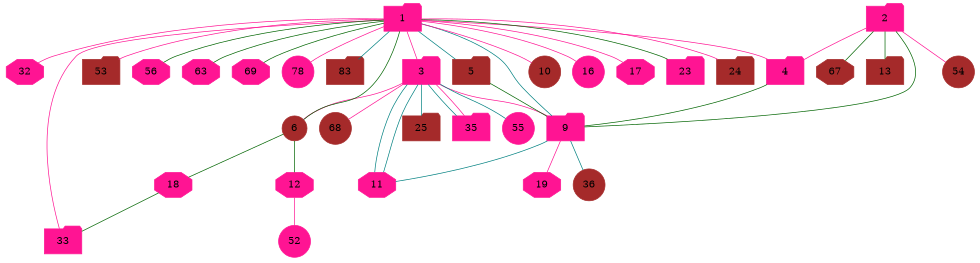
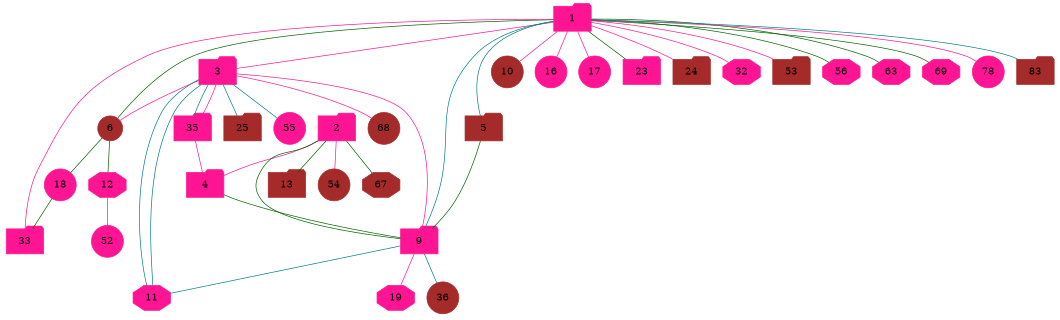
(674, 40) -> (199, 157)
(636, 72) -> (595, 72)
(173, 185) -> (60, 185)
